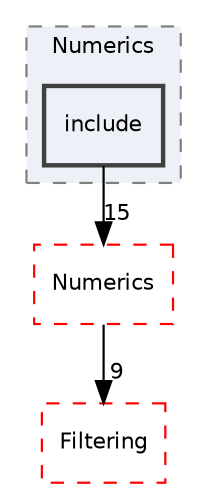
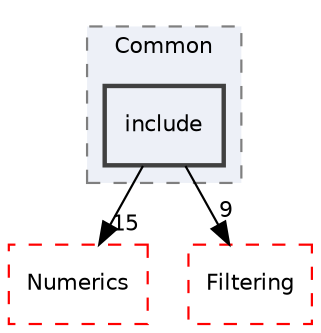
(104, 47) -> (164, 47)
(104, 353) -> (203, 197)
